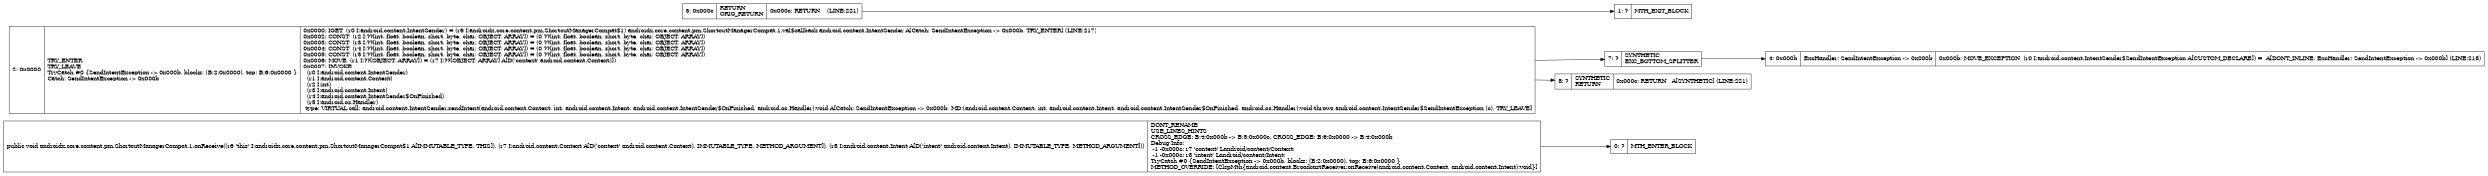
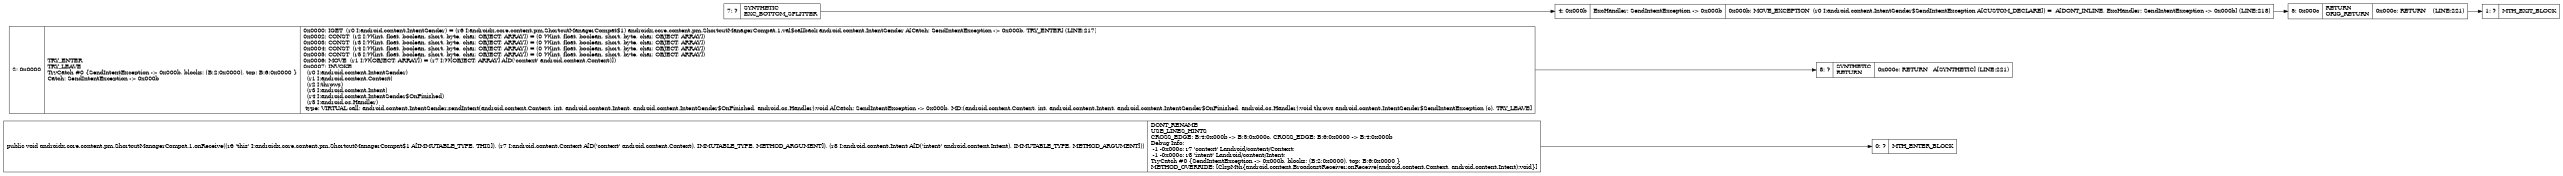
none -> (2279, 11)
(1568, 60) -> none
(317, 85) -> (323, 85)
